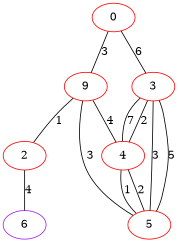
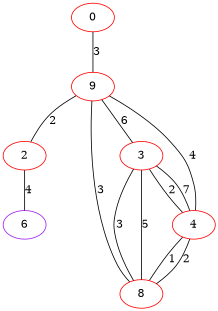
(133, 52) -> (117, 121)
(60, 121) -> (53, 121)
(149, 225) -> (141, 294)
